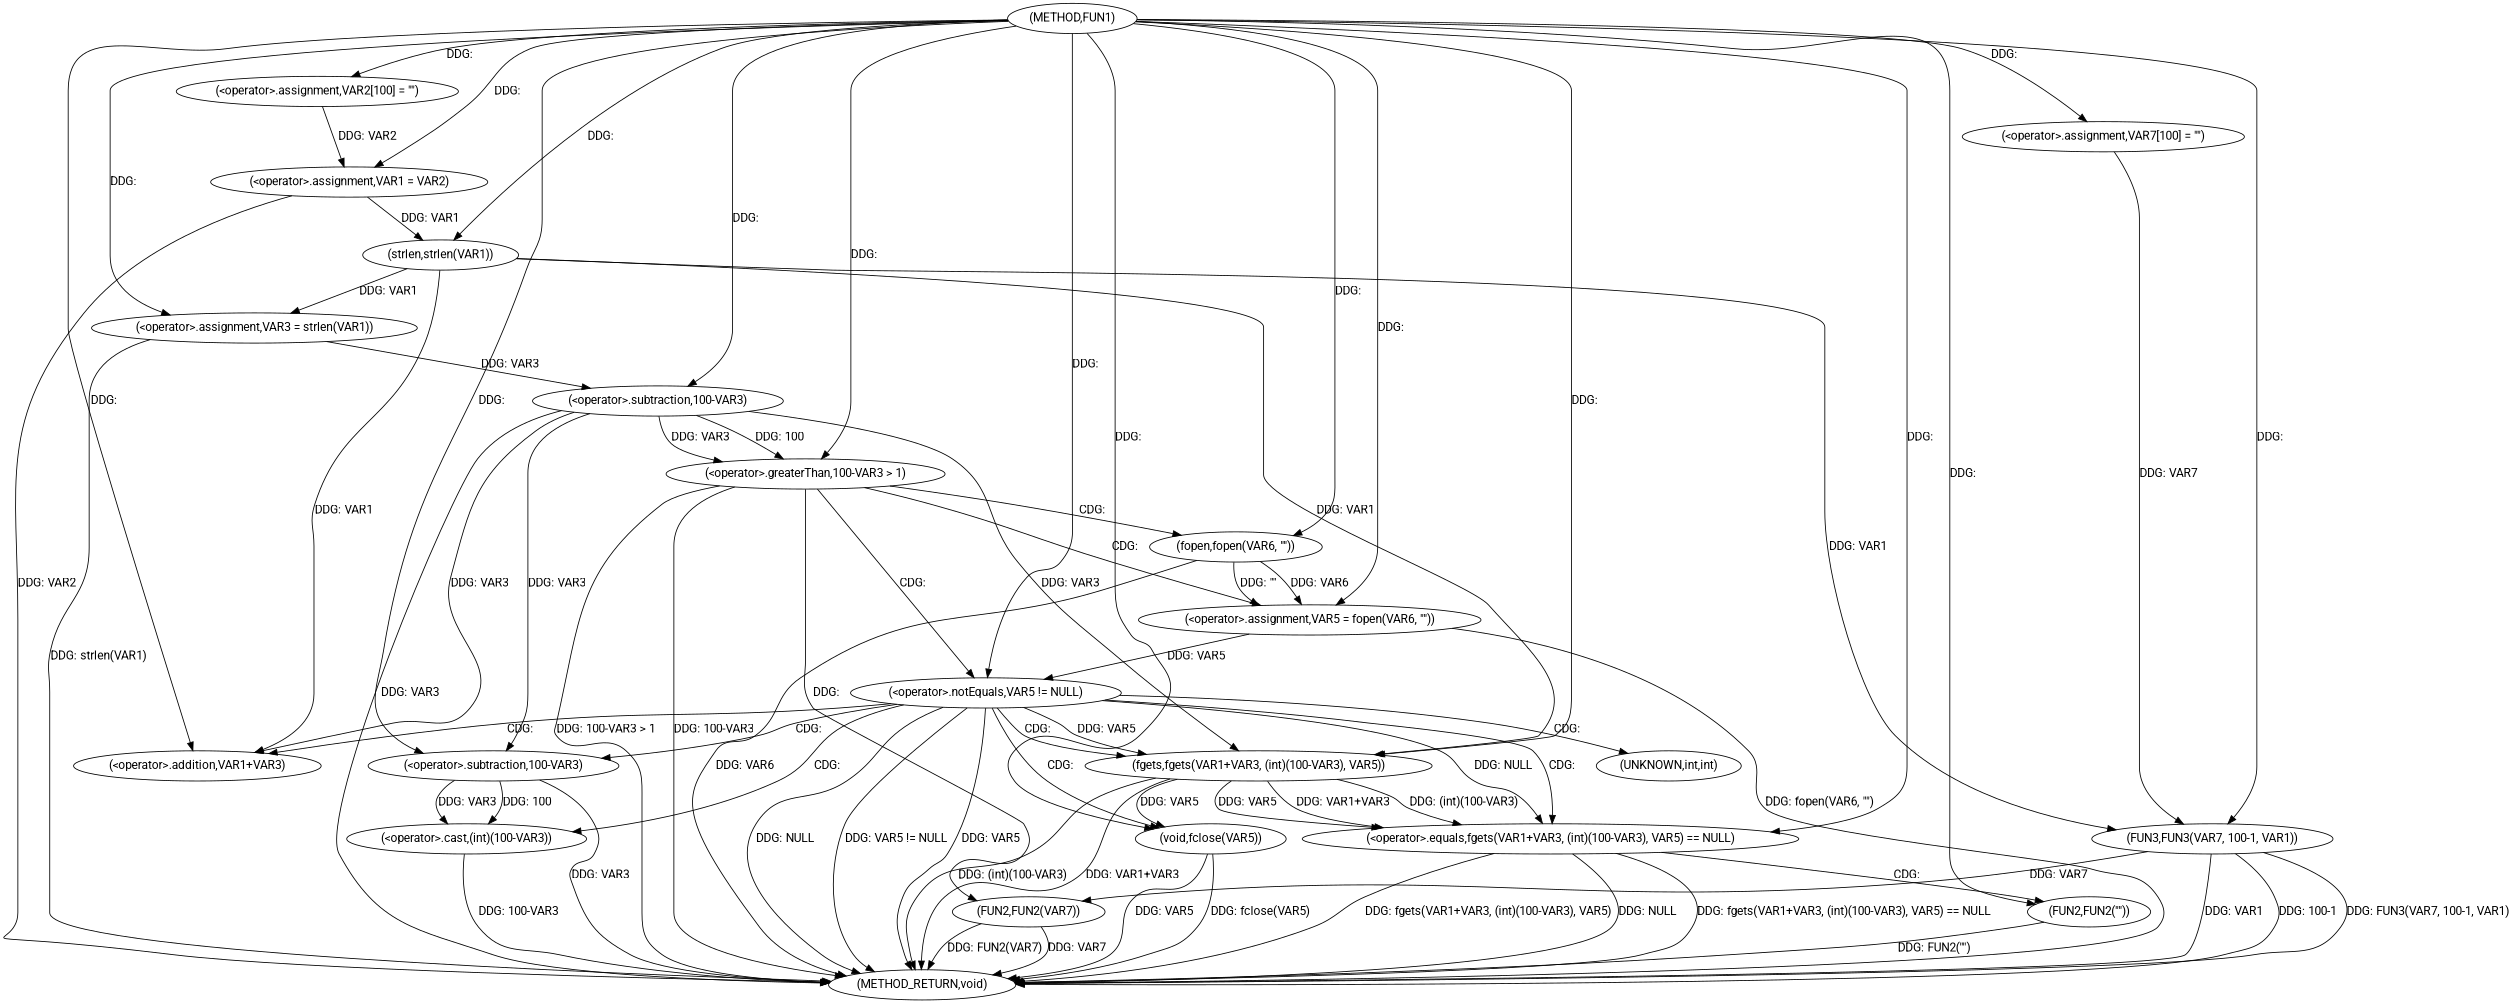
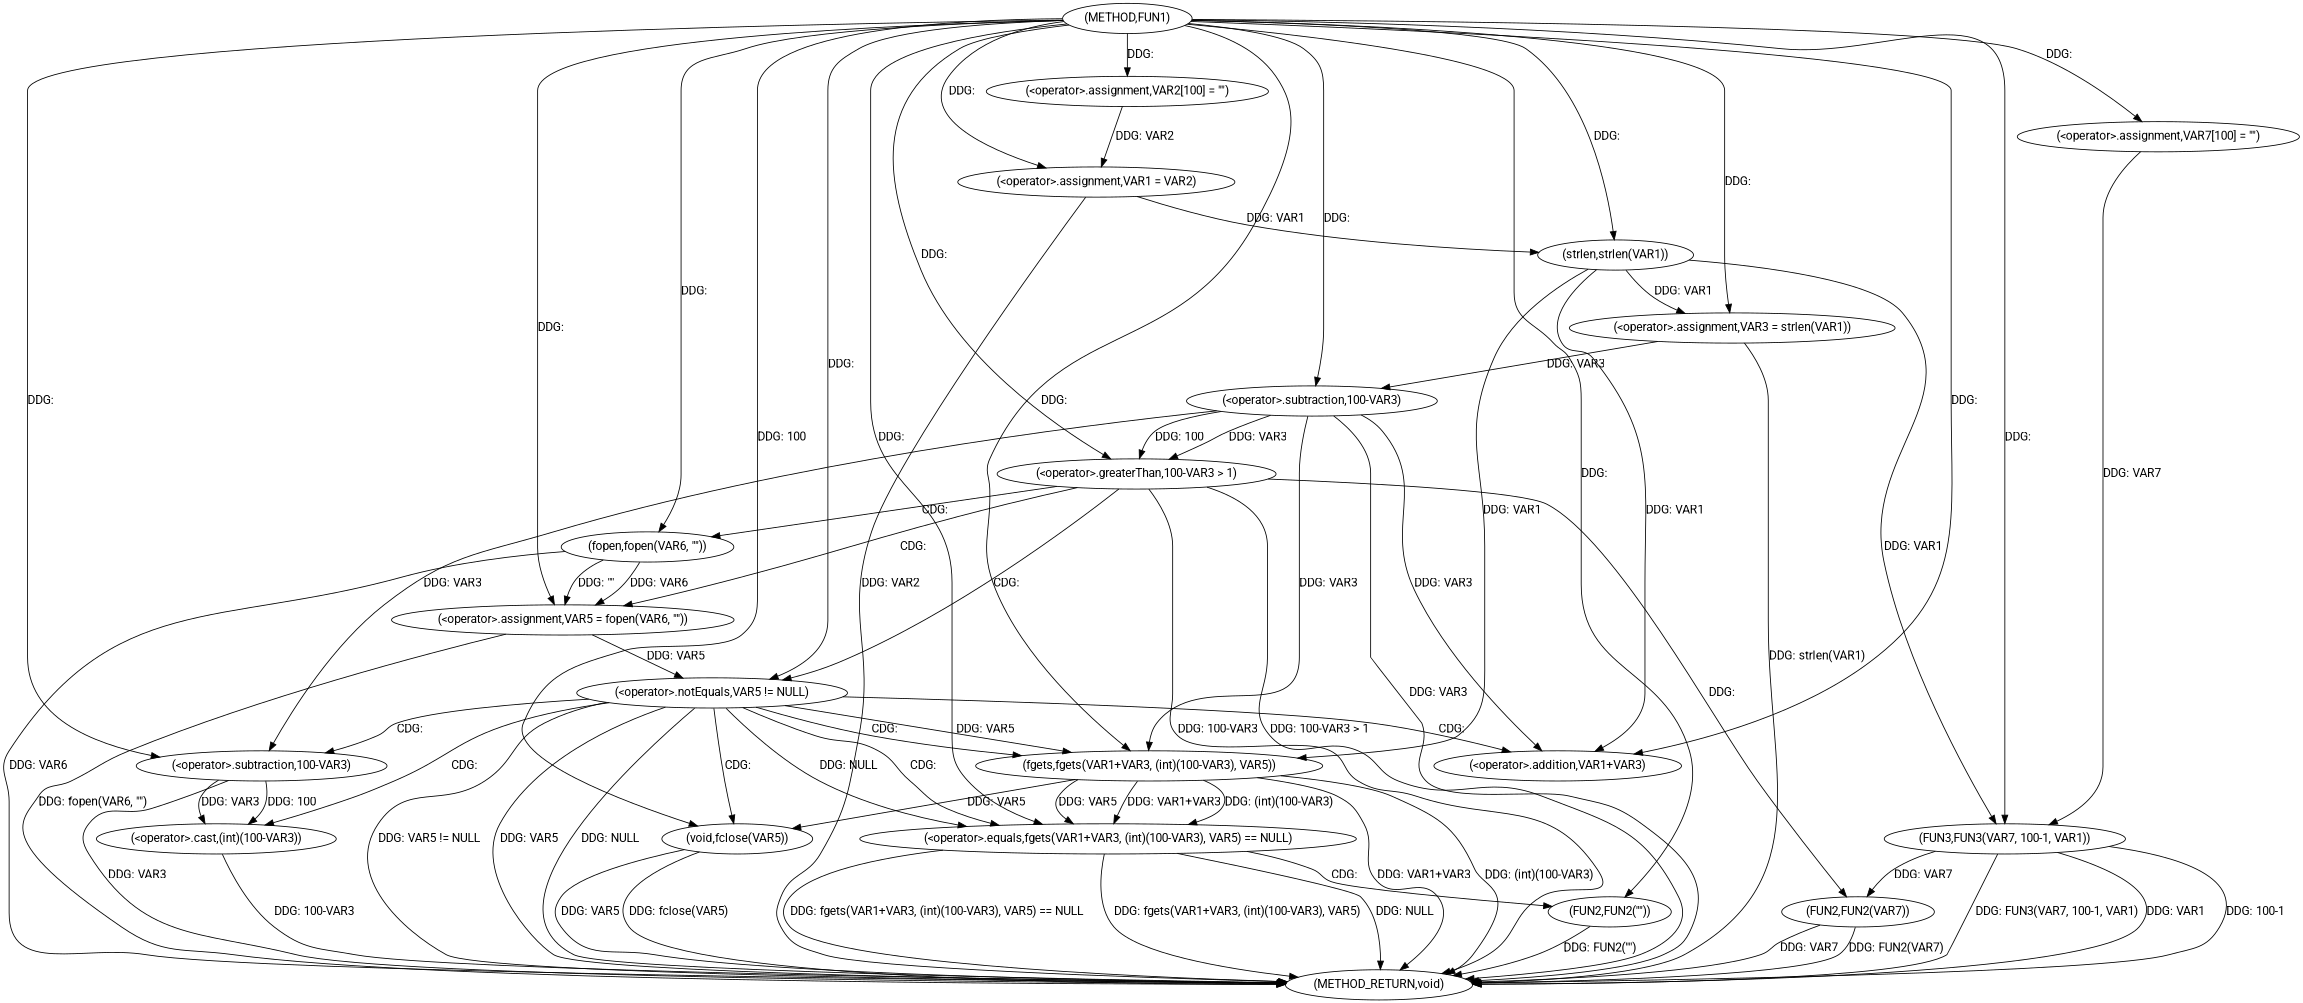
(1130, 437) -> (782, 437)
(1669, 766) -> none
